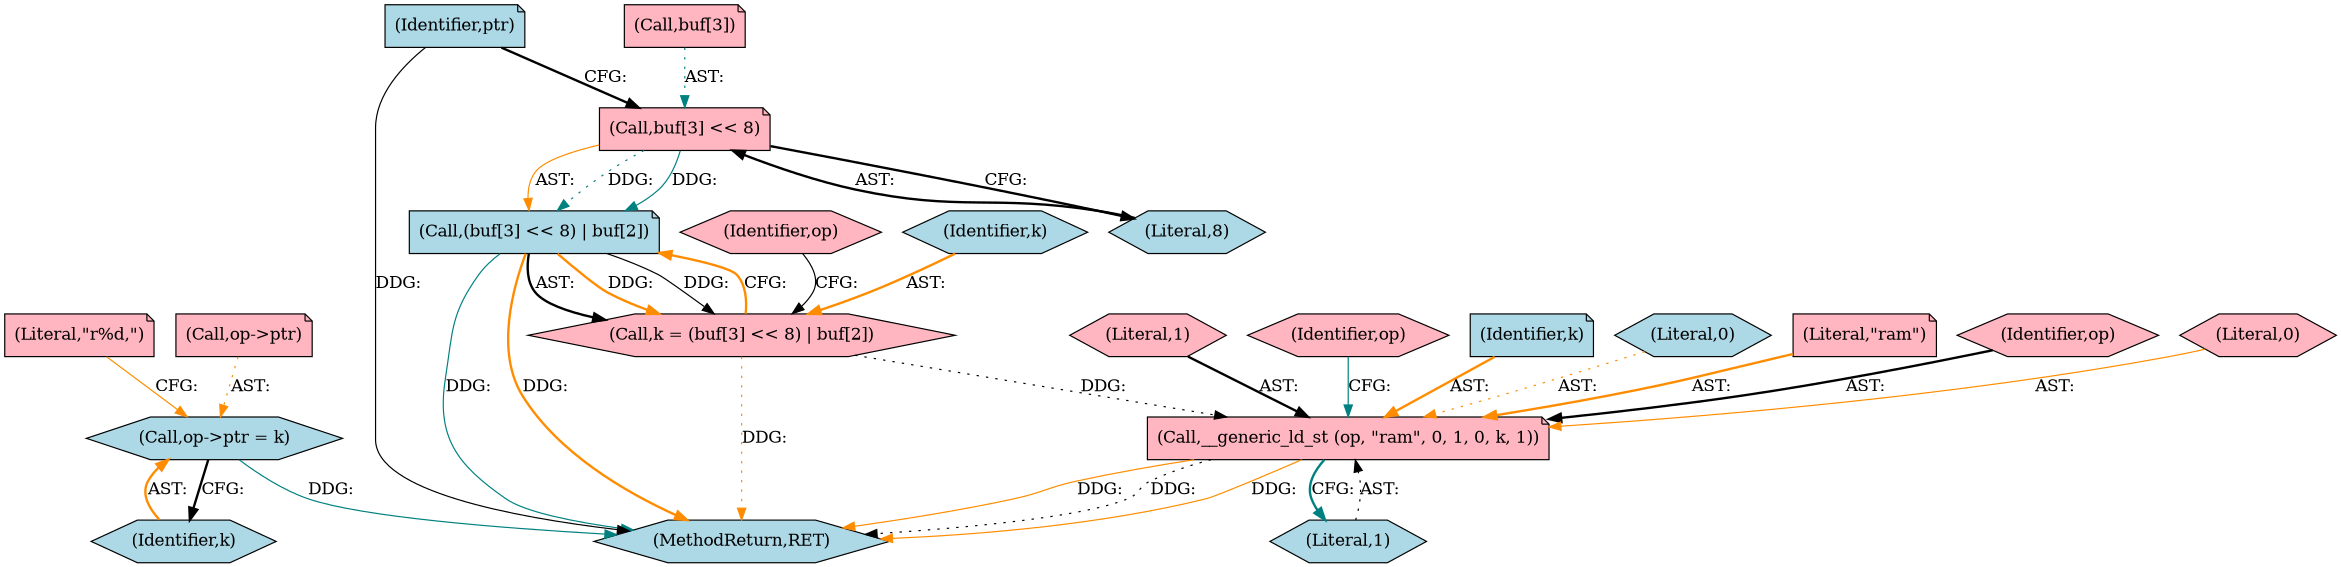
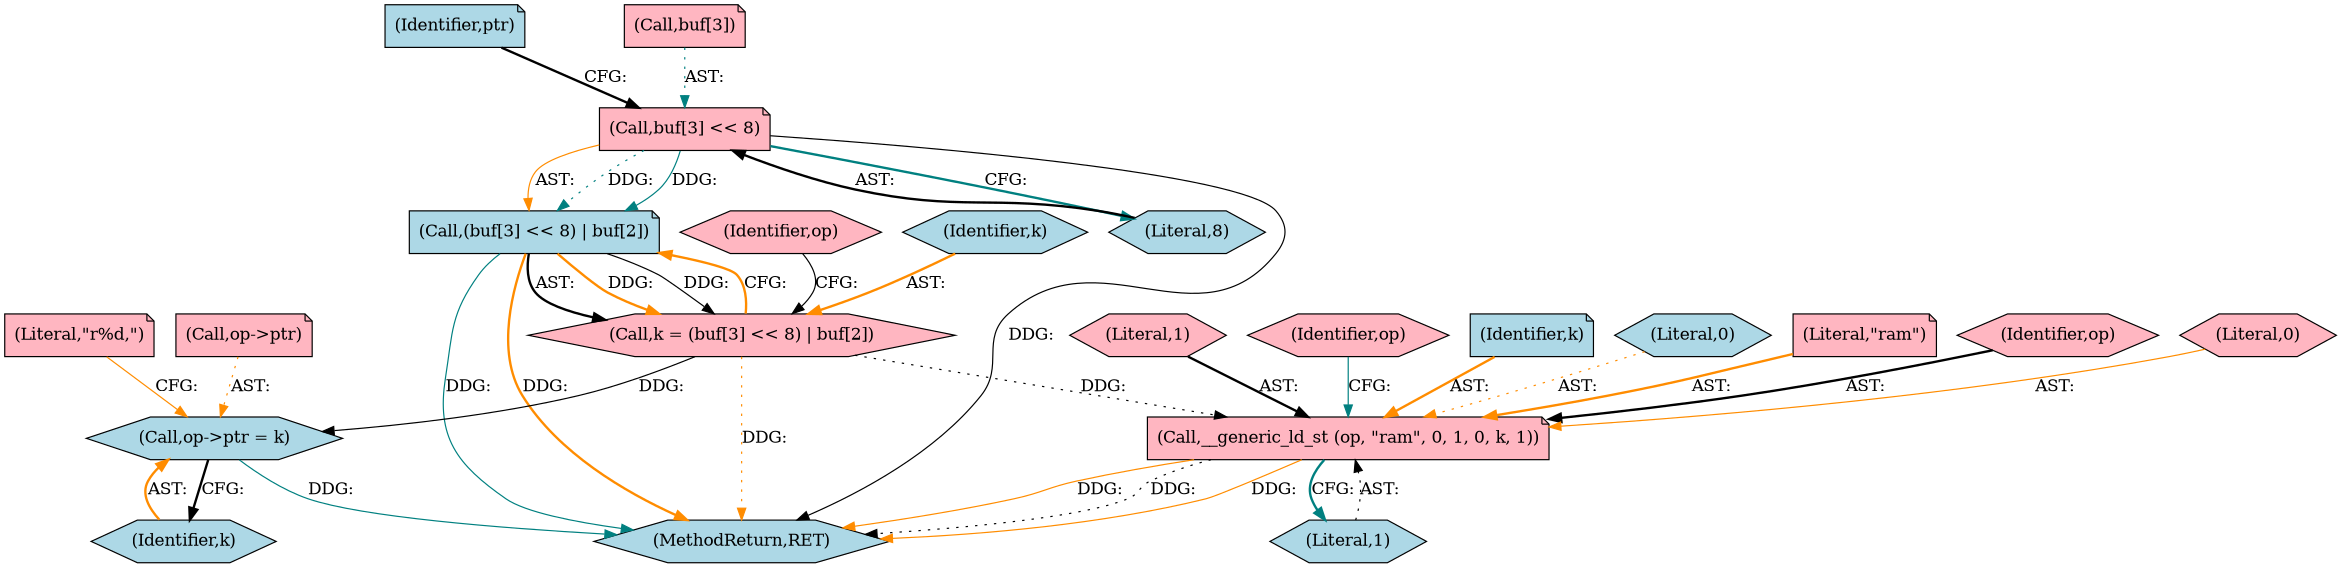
(946, 180) -> (946, 180)
(376, 370) -> (1266, 263)
none -> (518, 408)
